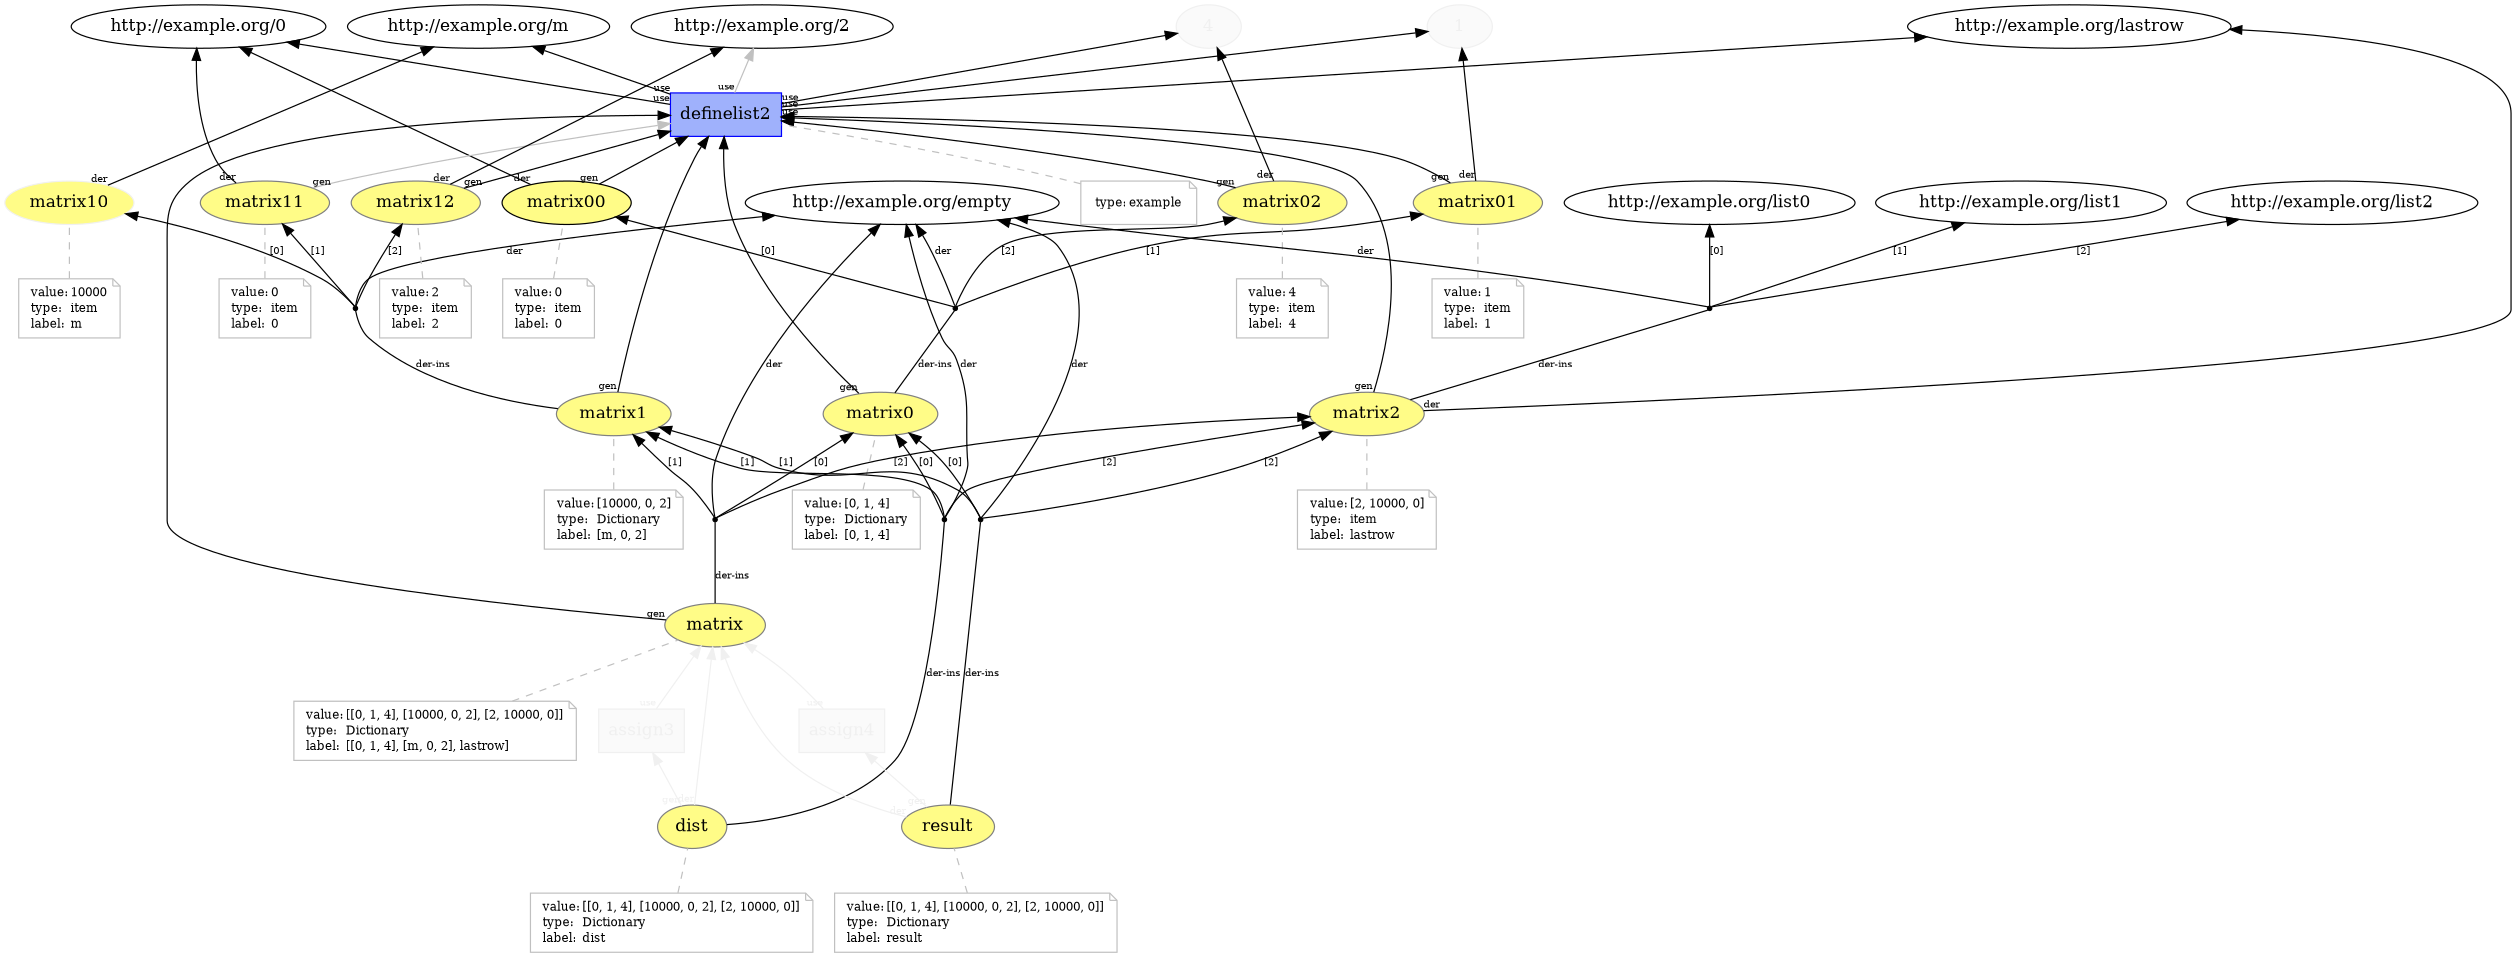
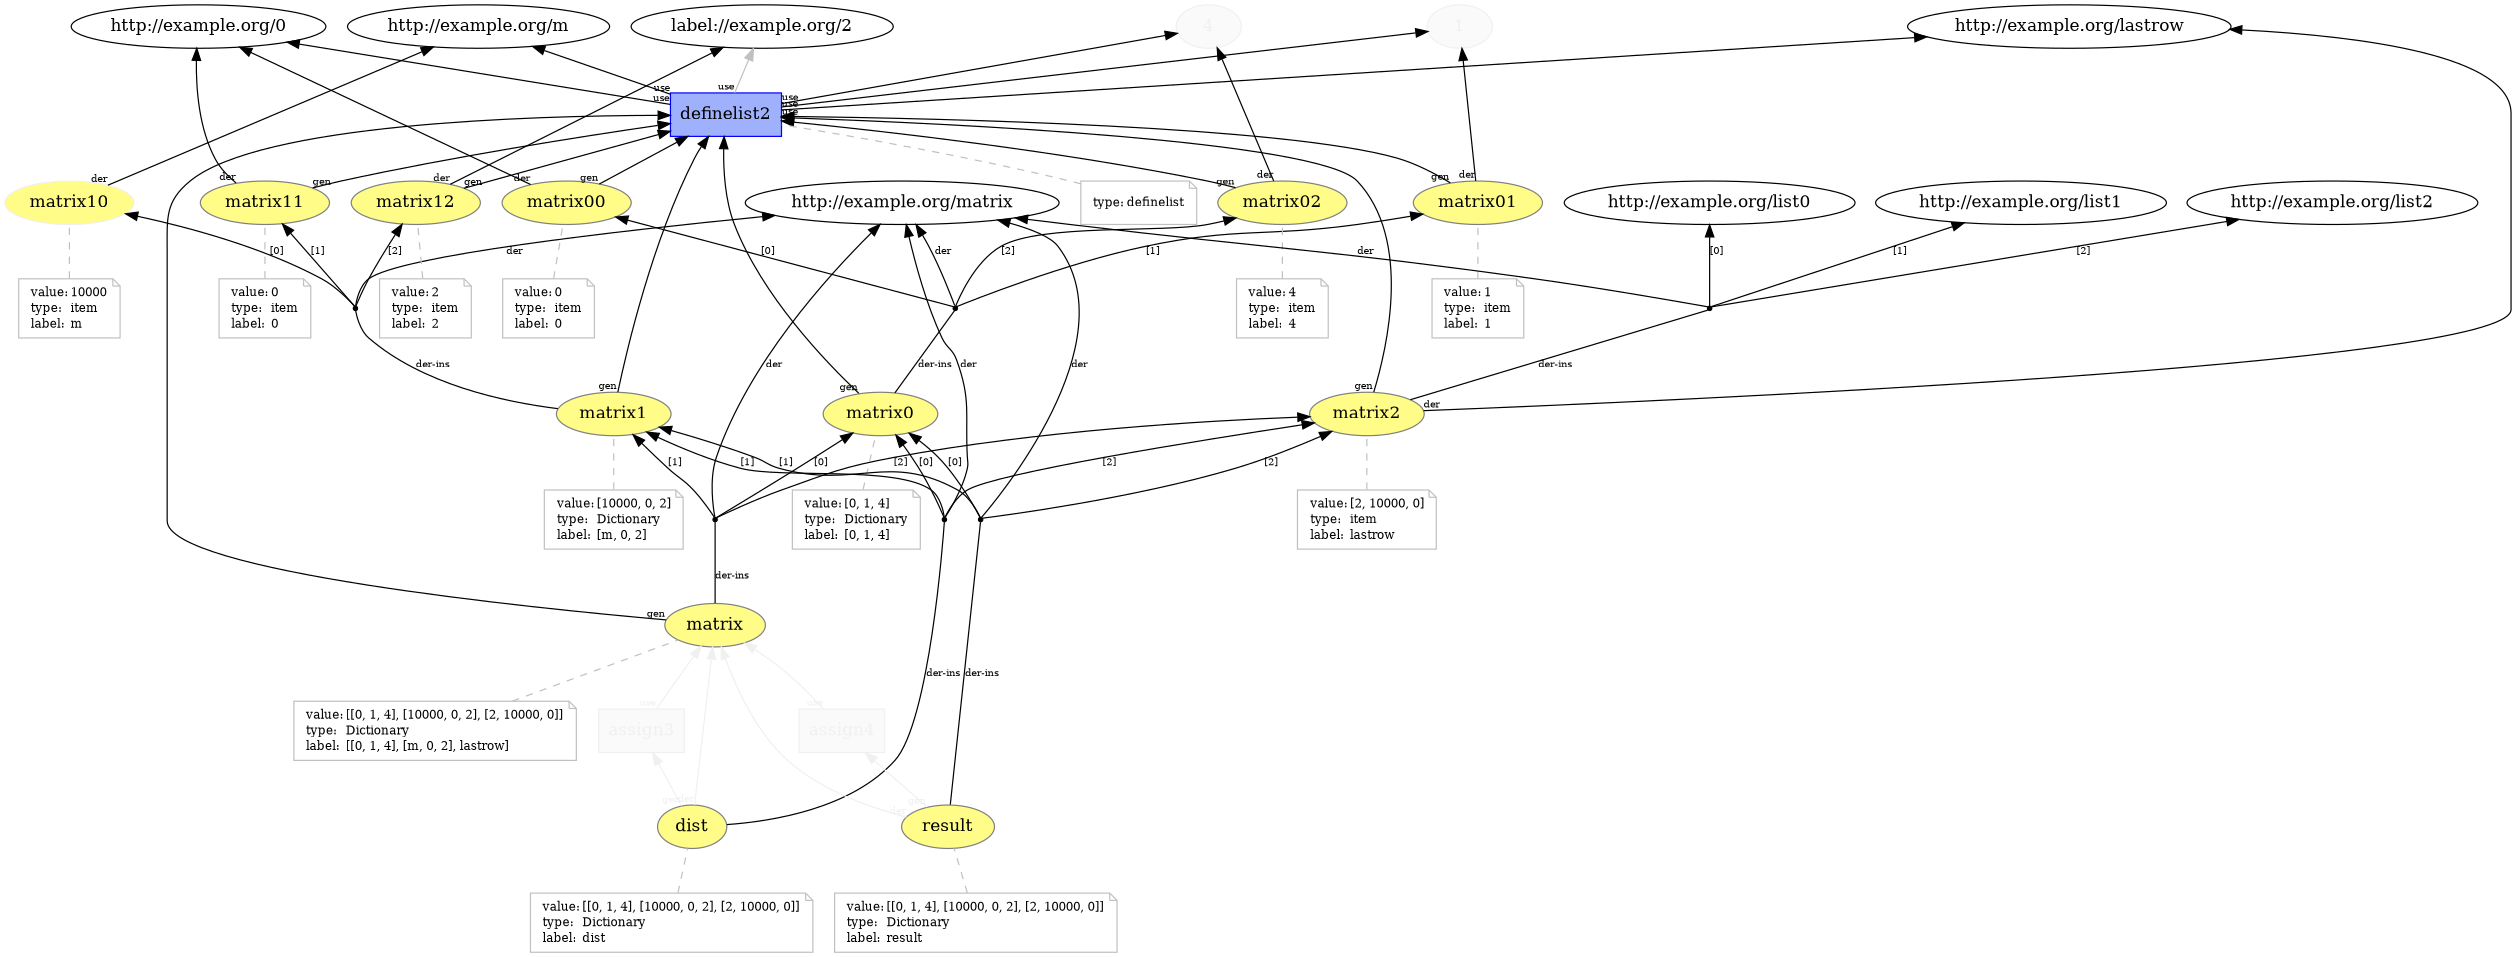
(762, 27) -> (762, 27)
(485, 153) -> (485, 153)
(567, 203) -> (567, 203)
(902, 203) -> (902, 203)
(1156, 203) -> (1156, 203)
